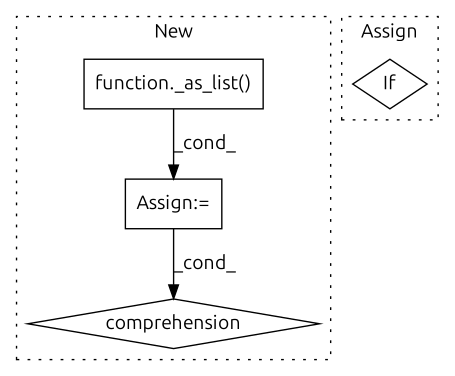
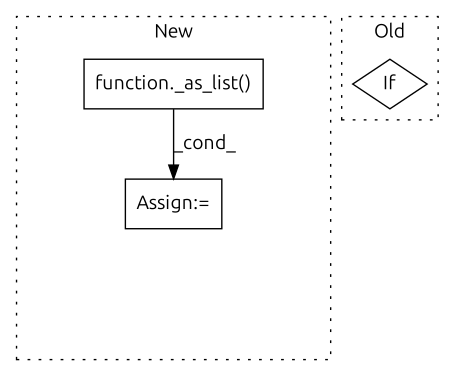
(390, 32) -> (390, 32)
(174, 324) -> none
